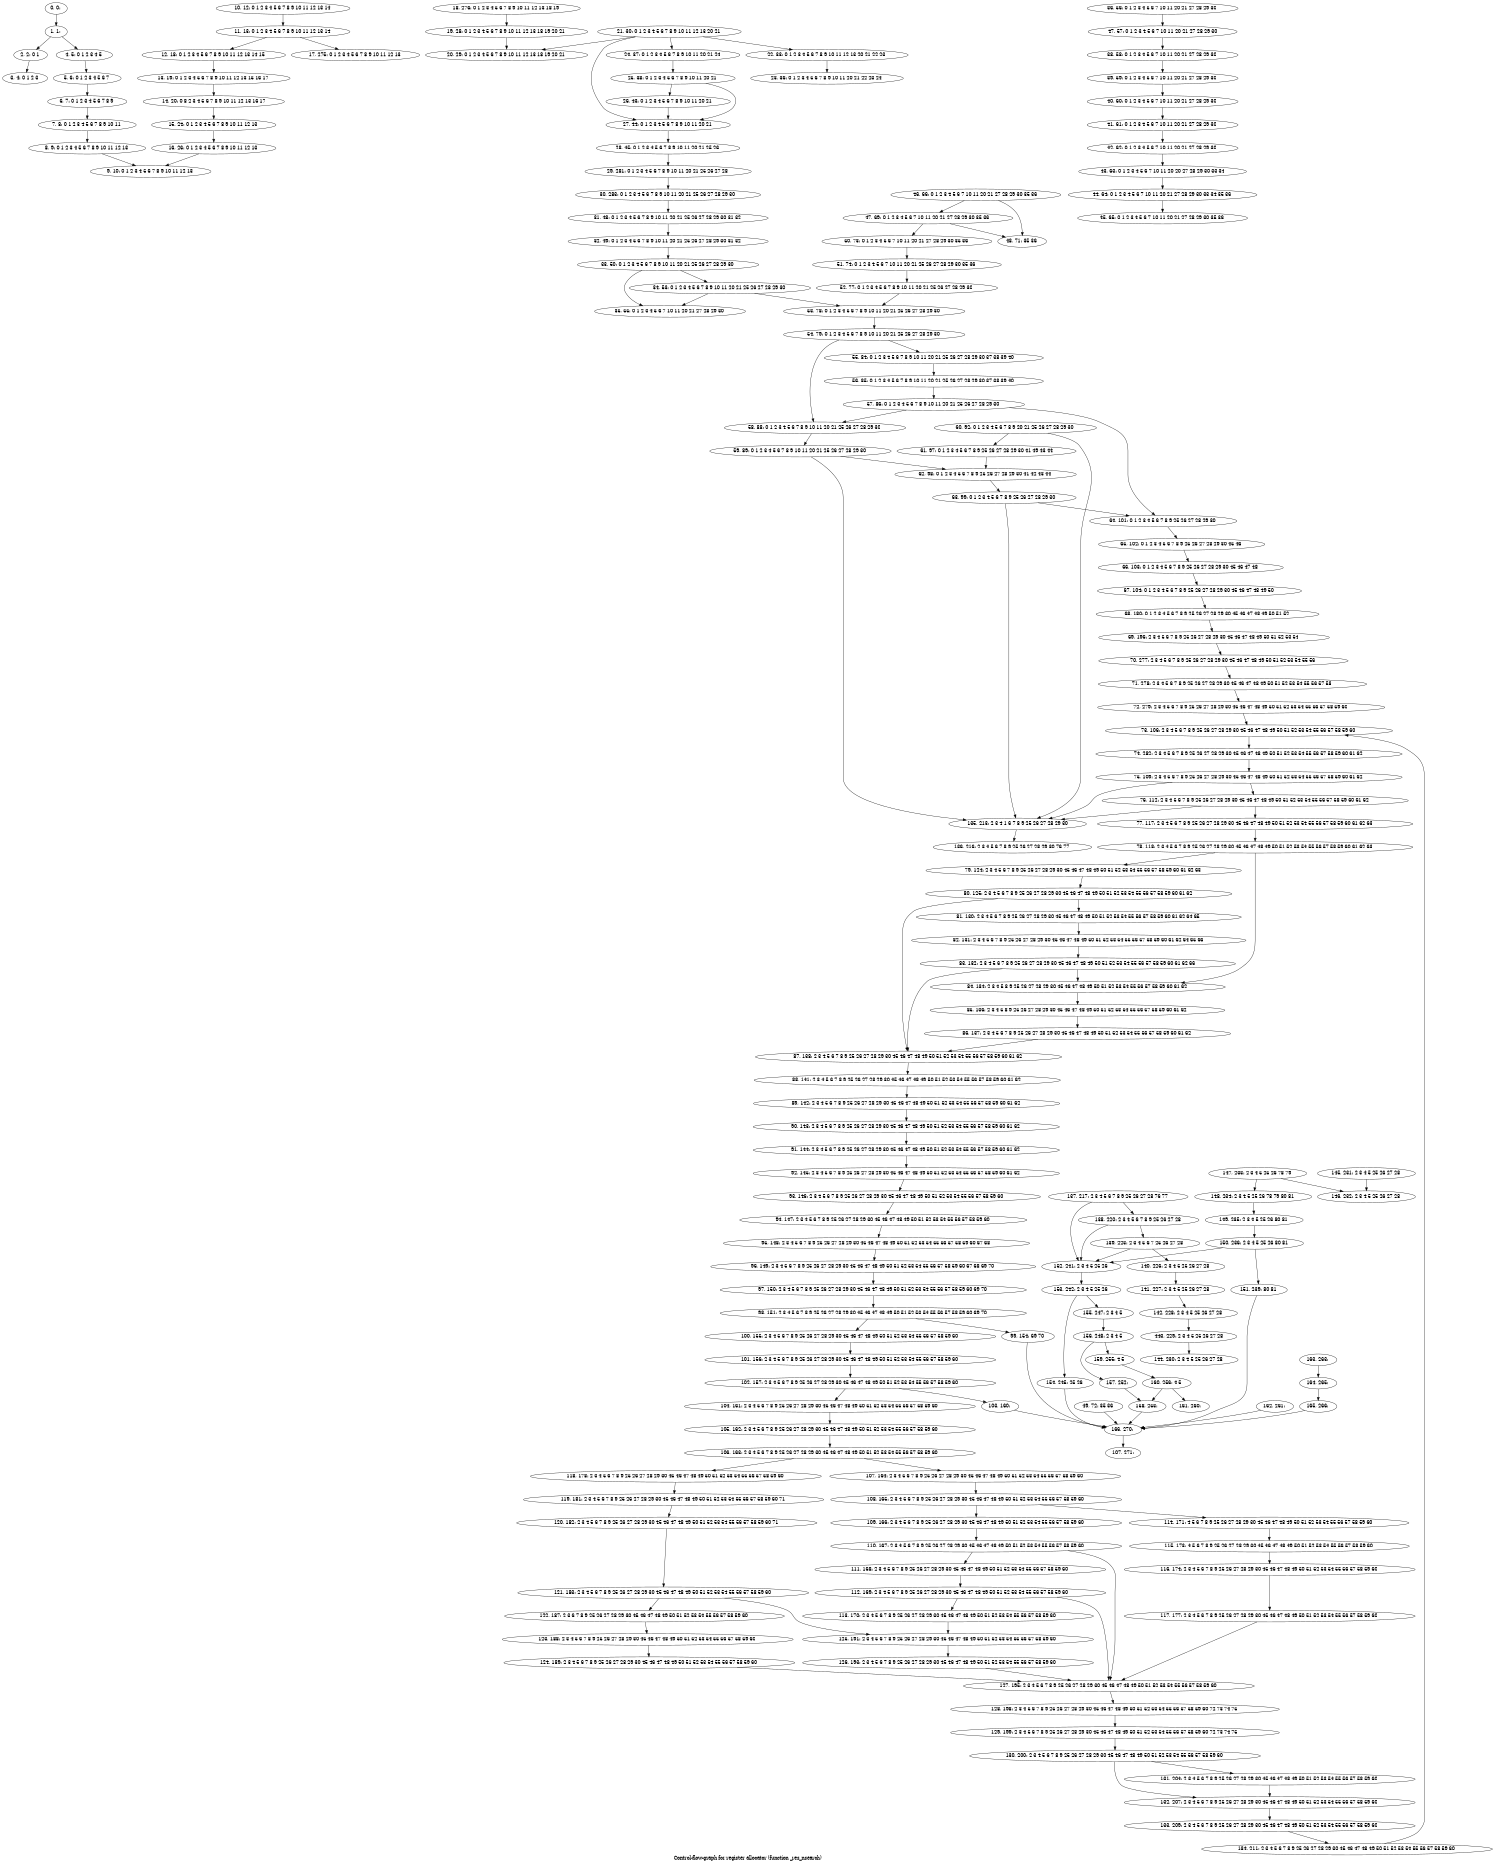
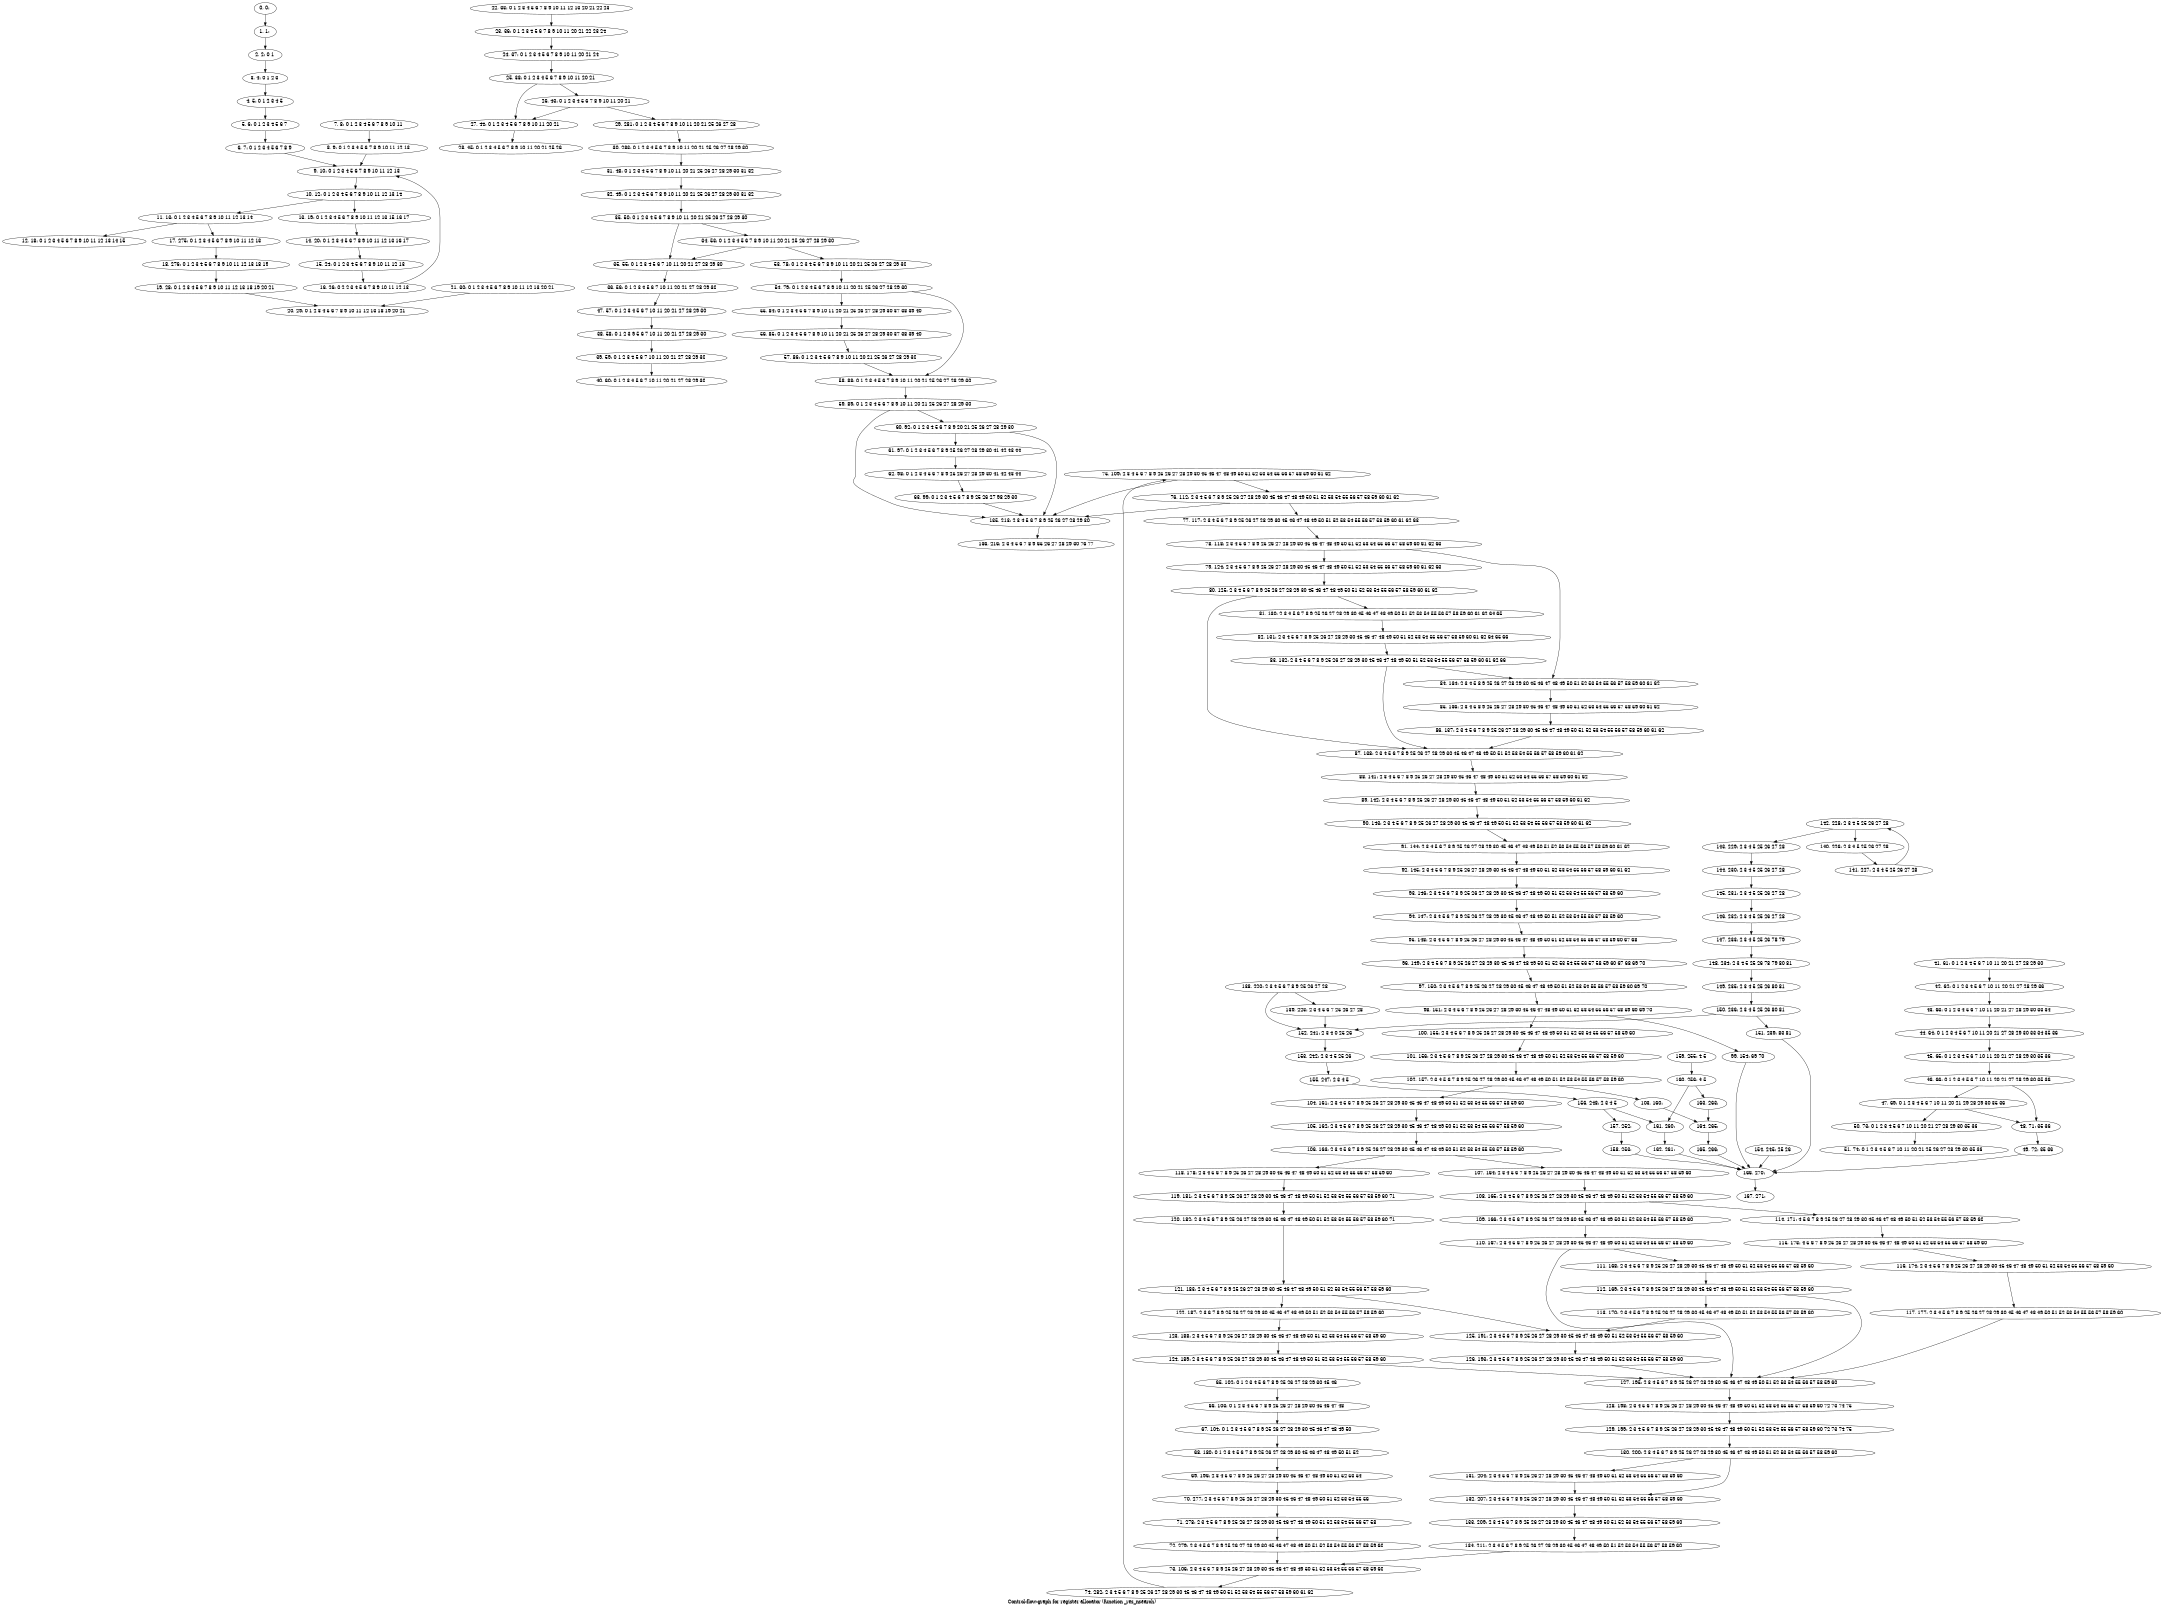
(69, 42) -> (265, 88)
(671, 42) -> (551, 42)
(746, 43) -> none
(1163, 55) -> (652, 335)
(214, 65) -> (355, 205)
(591, 77) -> none
(214, 102) -> (358, 241)
(87, 112) -> (309, 159)
(1163, 112) -> none
(214, 148) -> (364, 288)
(1163, 148) -> (1989, 987)
(668, 158) -> (630, 113)
(1163, 172) -> (1989, 1010)
none -> (356, 182)
(928, 218) -> (1943, 1104)
none -> (216, 251)
(668, 265) -> (681, 218)
none -> (666, 275)
(907, 288) -> none
(987, 451) -> (955, 451)
(891, 463) -> (929, 415)
(1004, 498) -> (966, 498)
(1163, 521) -> none
(1018, 824) -> (1040, 521)
(1012, 847) -> (1036, 544)
none -> (1751, 881)
none -> (1989, 1067)
none -> (1665, 1137)
none -> (2037, 1137)
(1311, 1185) -> (1751, 927)
(1118, 1197) -> none
(1159, 1254) -> (1855, 834)
(1081, 1267) -> (1325, 1034)
(1259, 1290) -> (1773, 1034)
(1065, 1334) -> none
(1189, 1337) -> (1751, 847)
(1106, 1347) -> (1631, 1115)
(1158, 1394) -> (1699, 1091)
(1059, 1419) -> (1679, 1115)
(1123, 1453) -> (1755, 1197)
